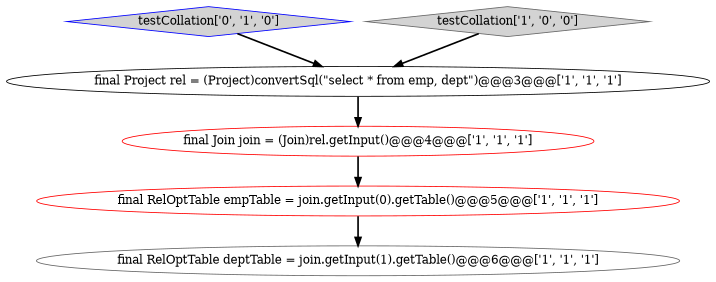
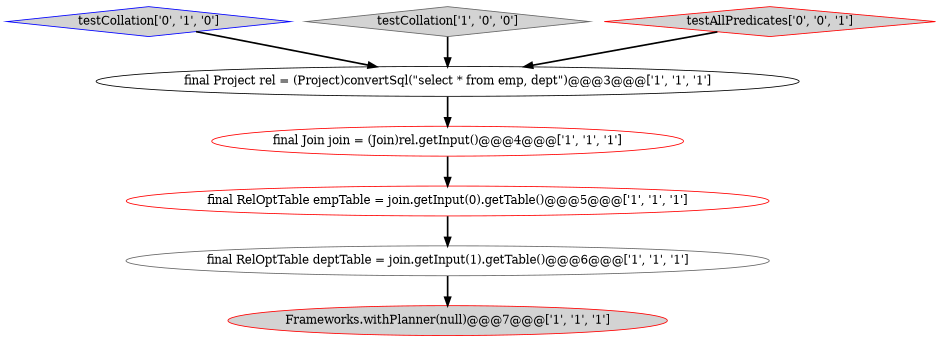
none -> (770, 22)
none -> (448, 321)
